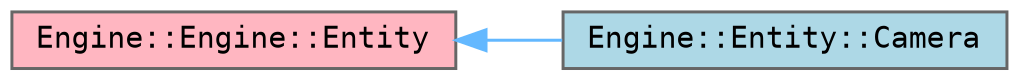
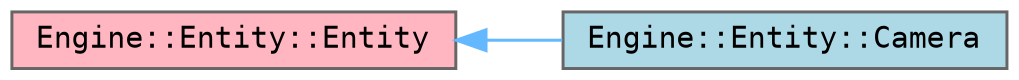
(234, 40) -> (234, 40)
